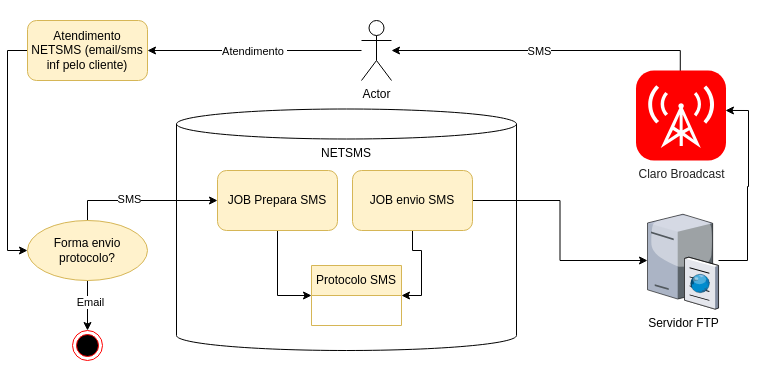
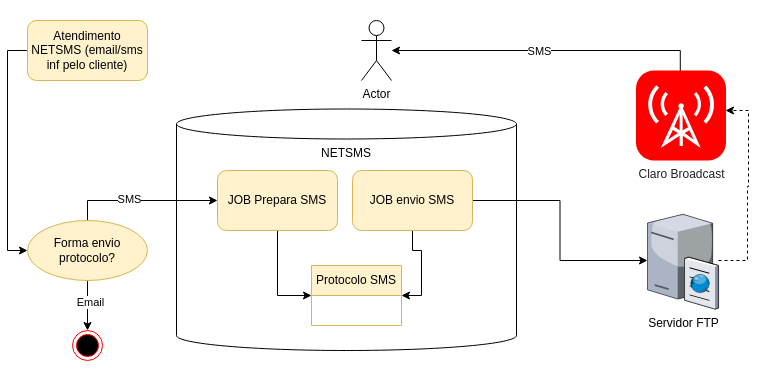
(258, 51) -> none
(748, 192) -> (748, 192)
